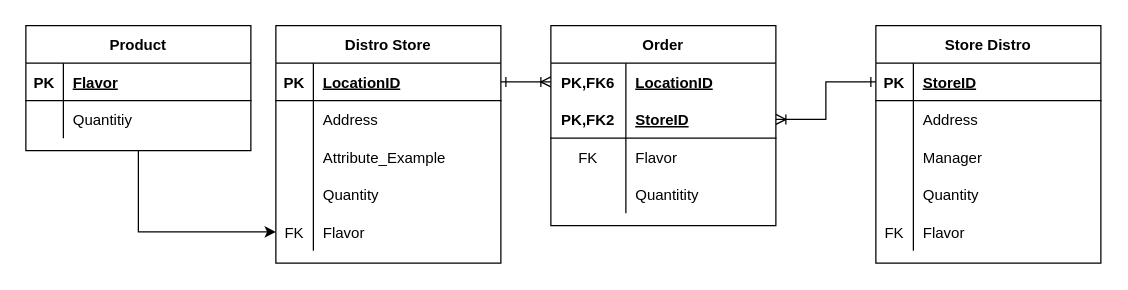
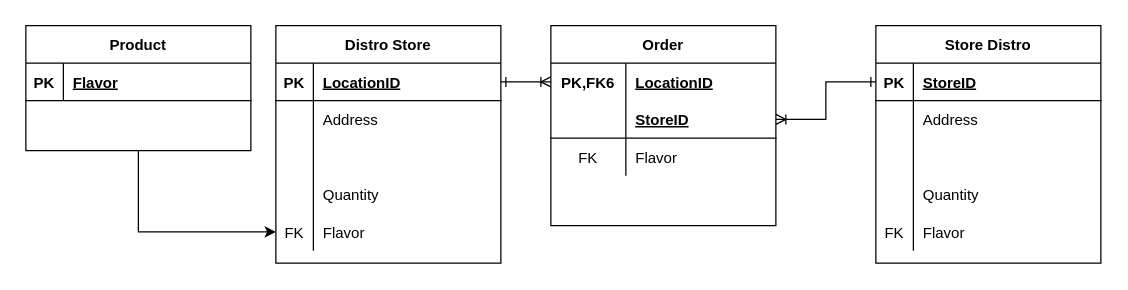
(157, 119) -> none
(588, 119) -> none
(407, 157) -> none
(1007, 157) -> none
(701, 194) -> none
